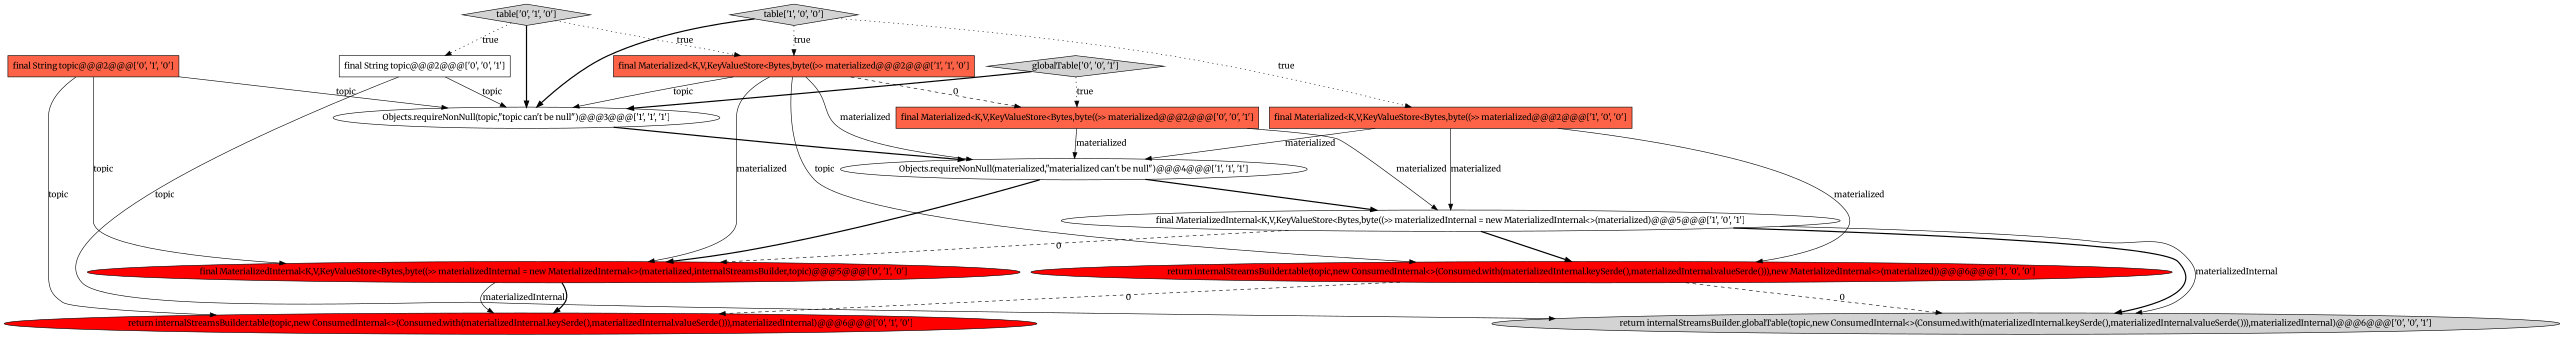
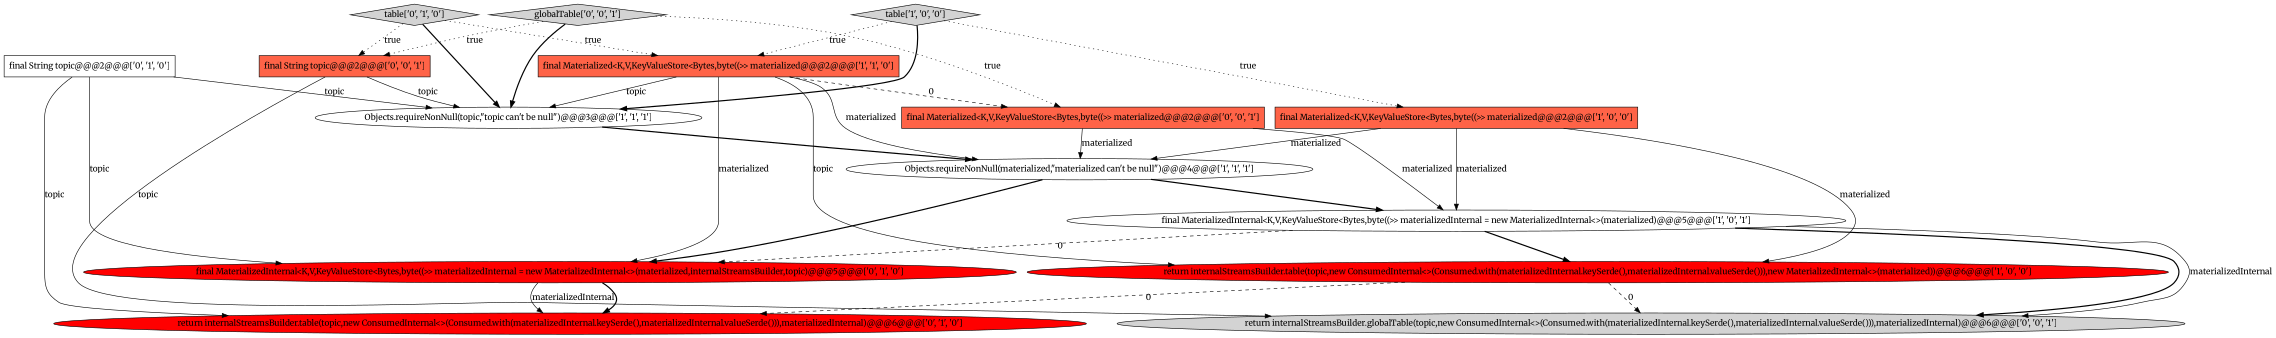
none -> (466, 36)
(93, 66) -> (90, 66)
(425, 66) -> (345, 66)
